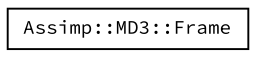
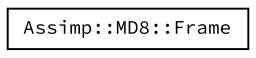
(128, 29) -> (128, 29)
